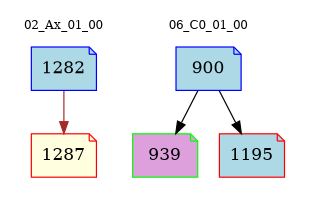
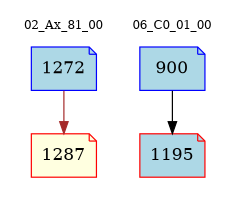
(64, 26) -> (64, 26)
(64, 69) -> (64, 69)
(165, 156) -> none
